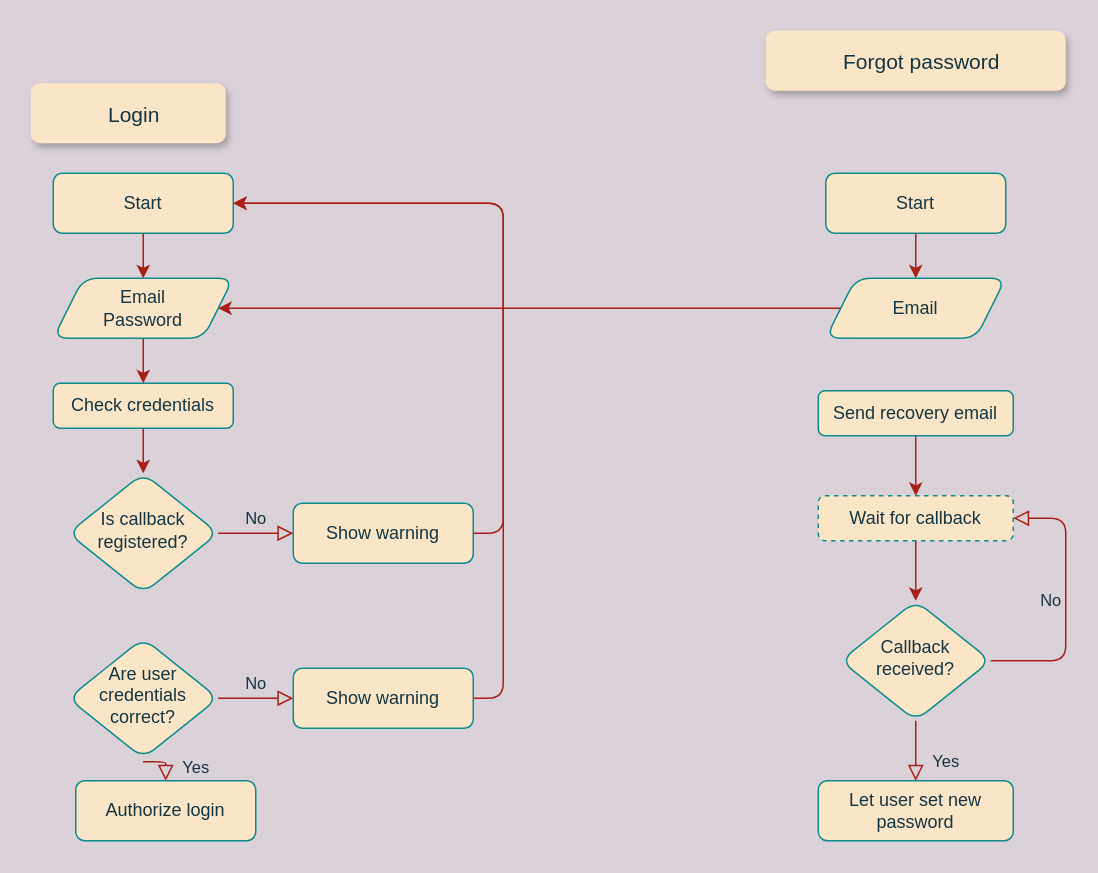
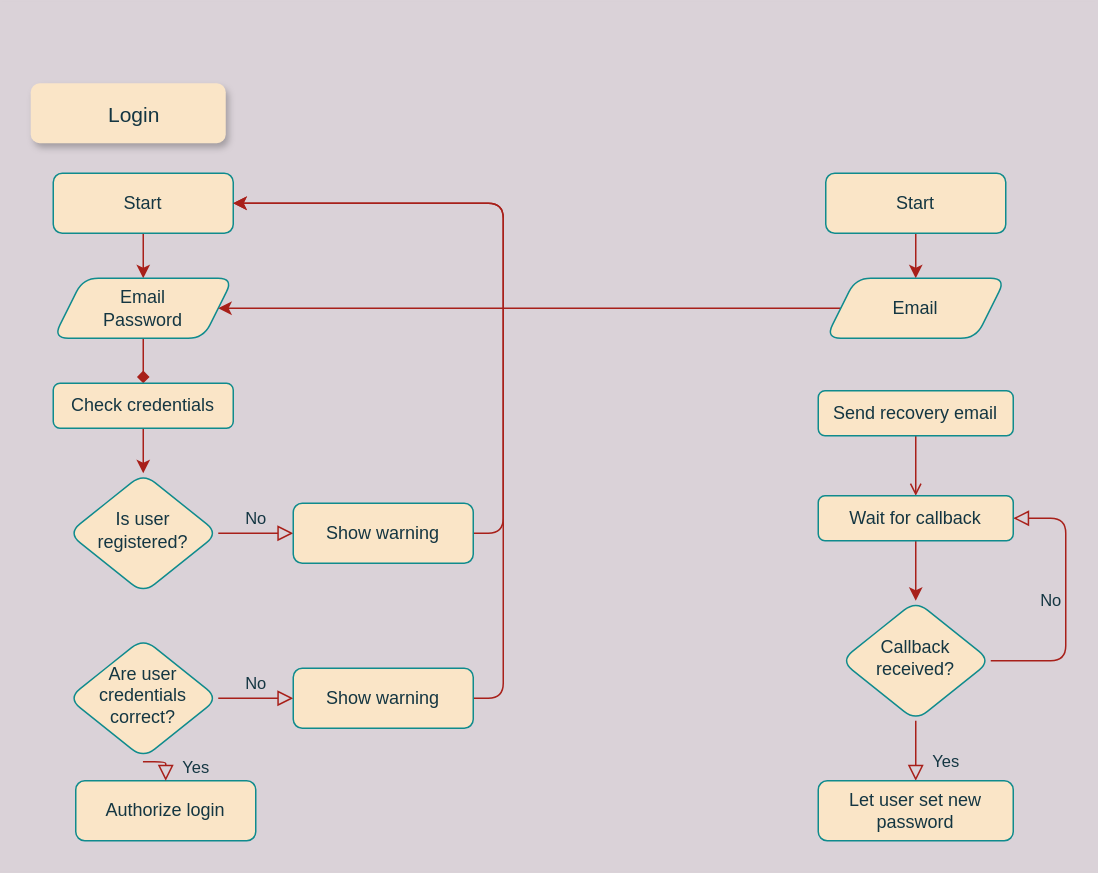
(916, 61) -> none
(143, 372) -> (143, 371)
(916, 484) -> (916, 486)
(916, 518) -> (916, 518)
(143, 530) -> (143, 530)
